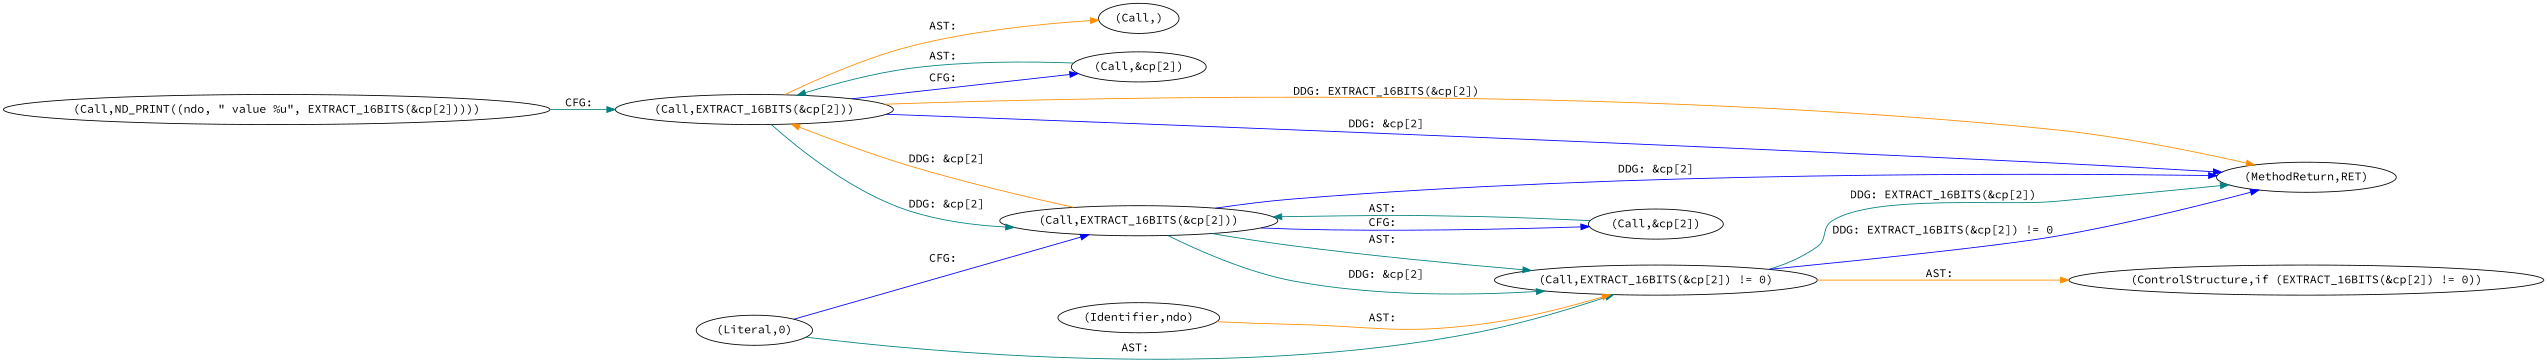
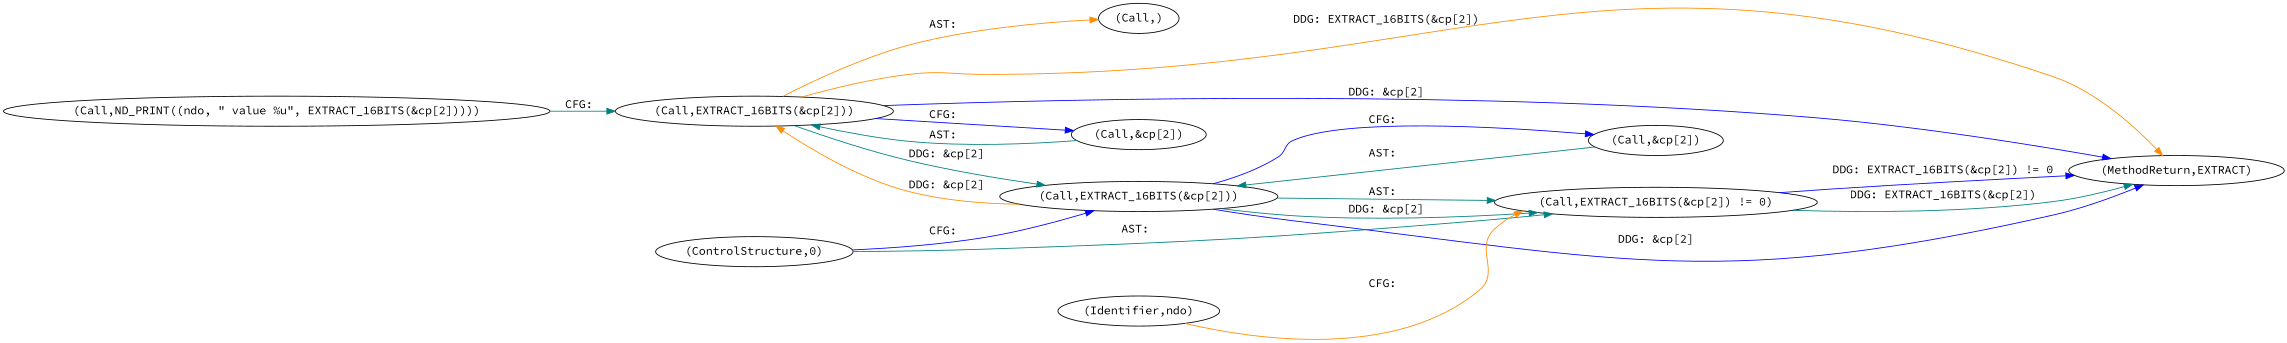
(2306, 177) -> (2176, 171)
(2306, 280) -> none
(1386, 318) -> (1386, 284)
(754, 330) -> (754, 252)
